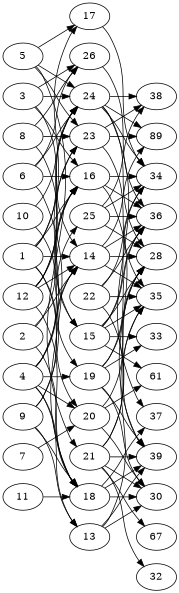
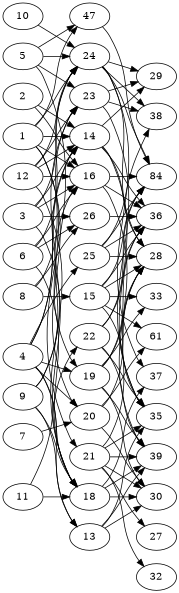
(90, 16) -> (90, 16)
(156, 136) -> (156, 76)
(156, 177) -> (156, 177)
(56, 273) -> none
(56, 413) -> (57, 353)
none -> (48, 442)
(156, 537) -> (156, 537)
